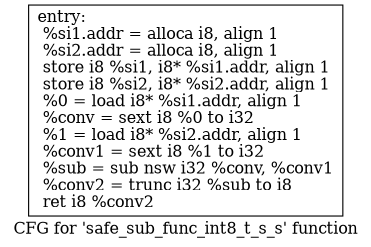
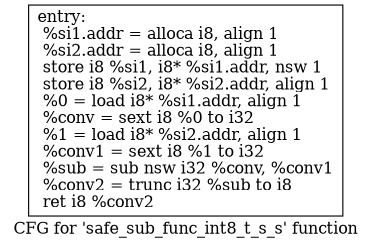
(184, 68) -> (180, 68)
